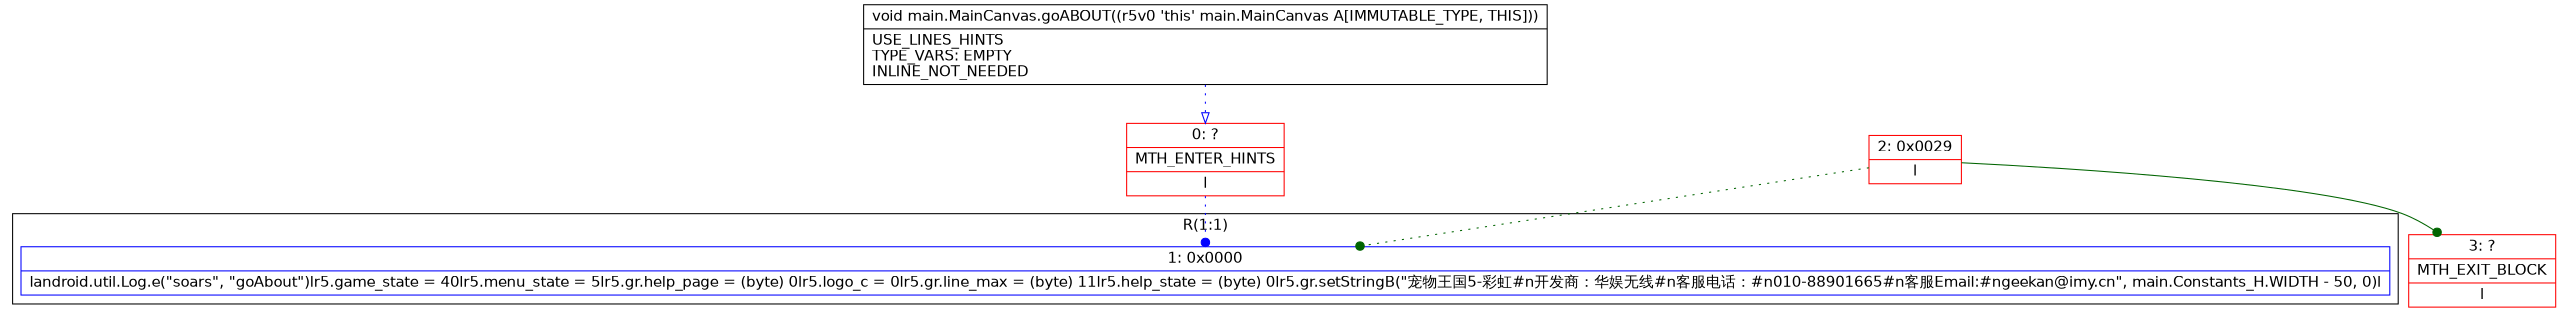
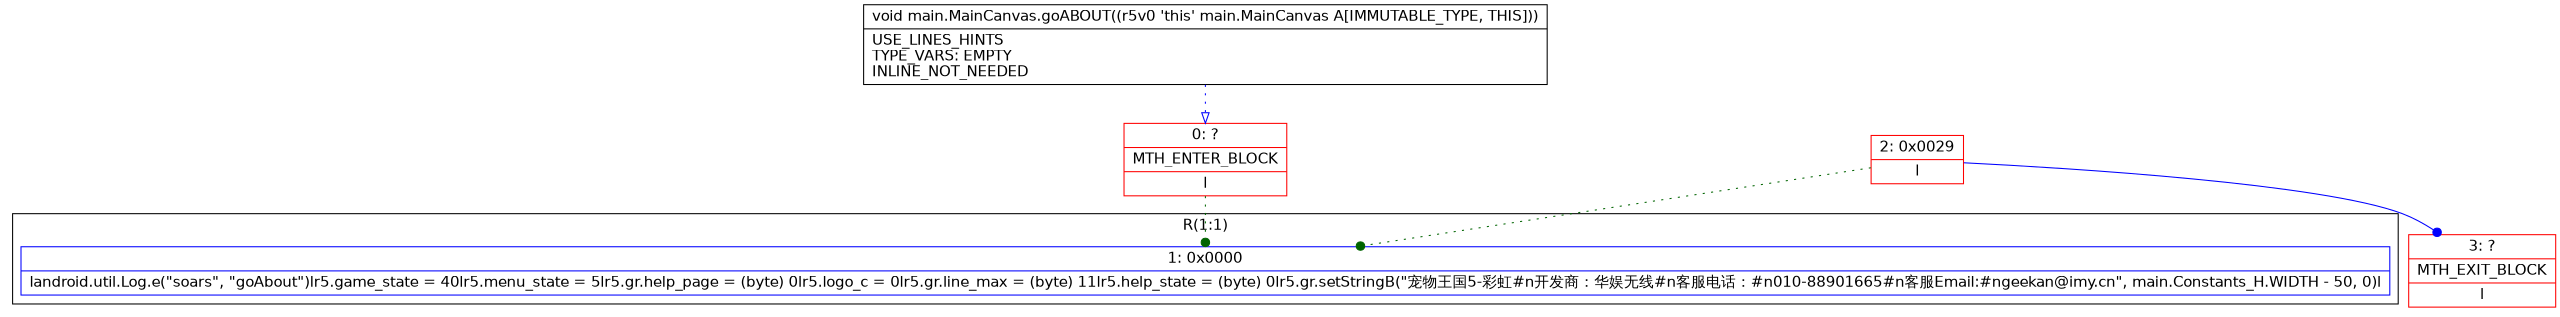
(1205, 159) -> (1205, 159)
(2201, 180) -> (2202, 180)
(1205, 220) -> (1205, 220)
